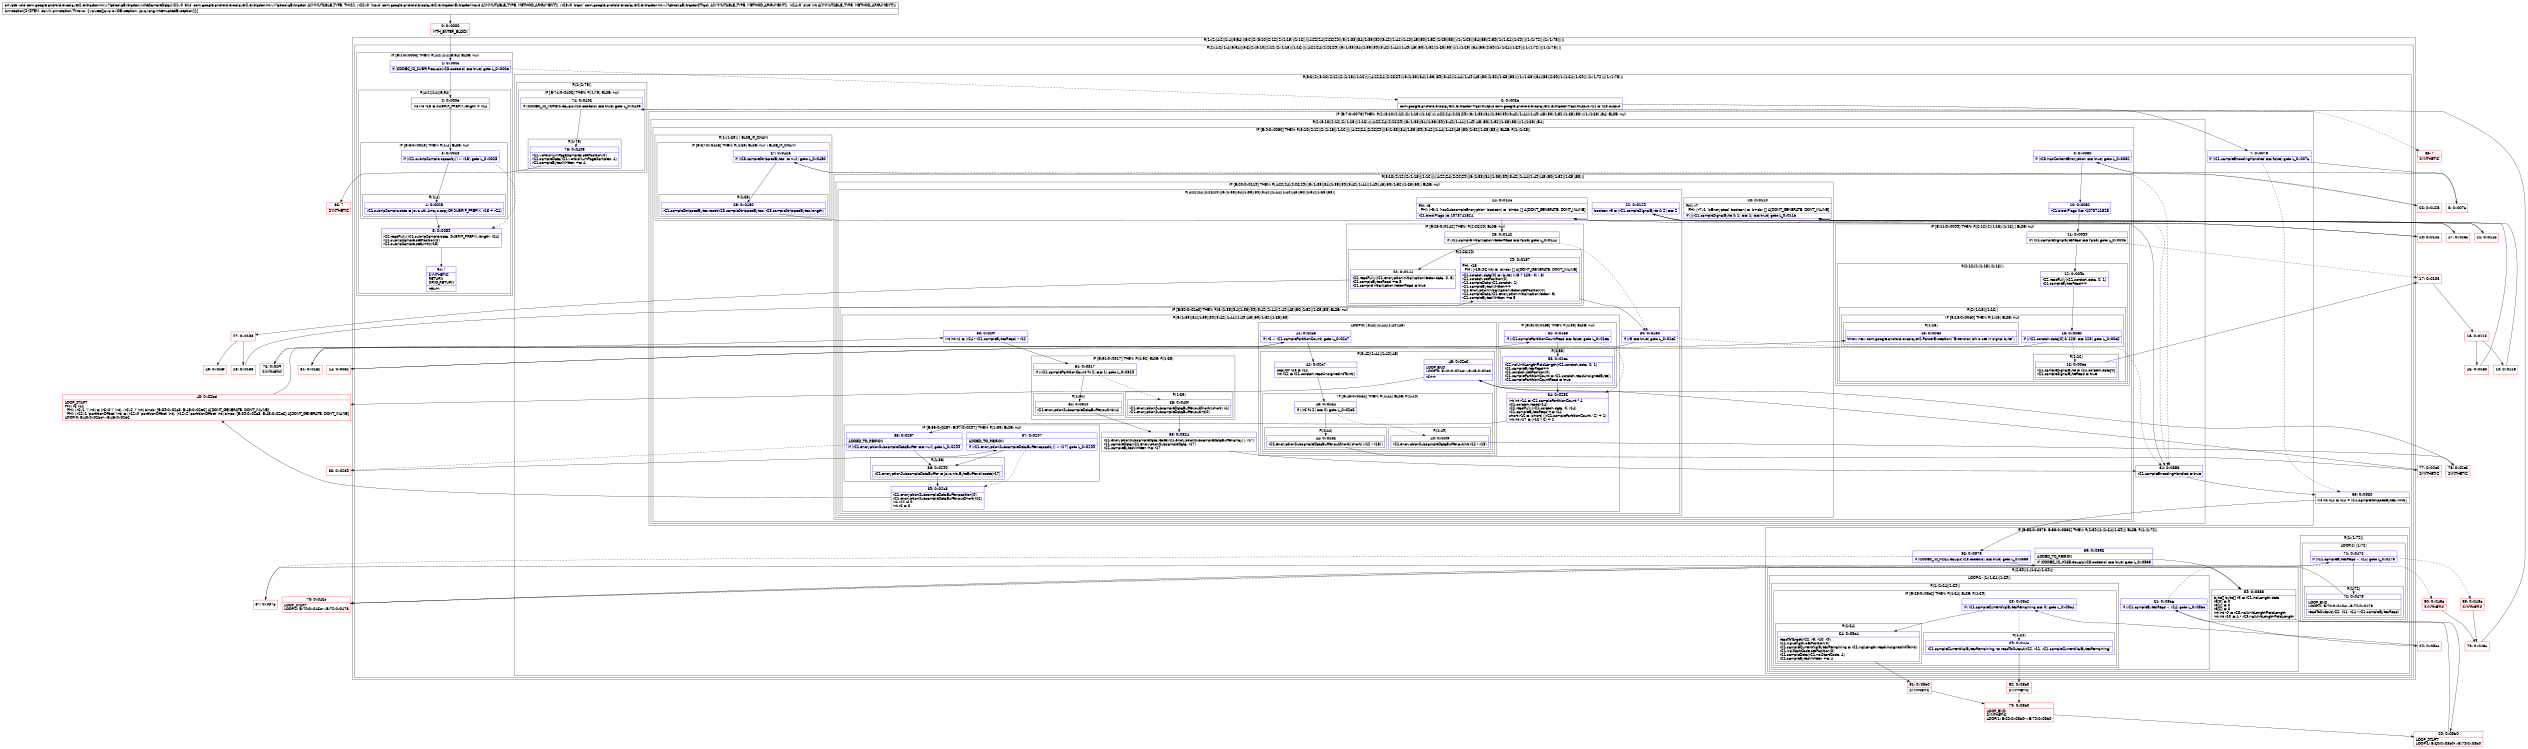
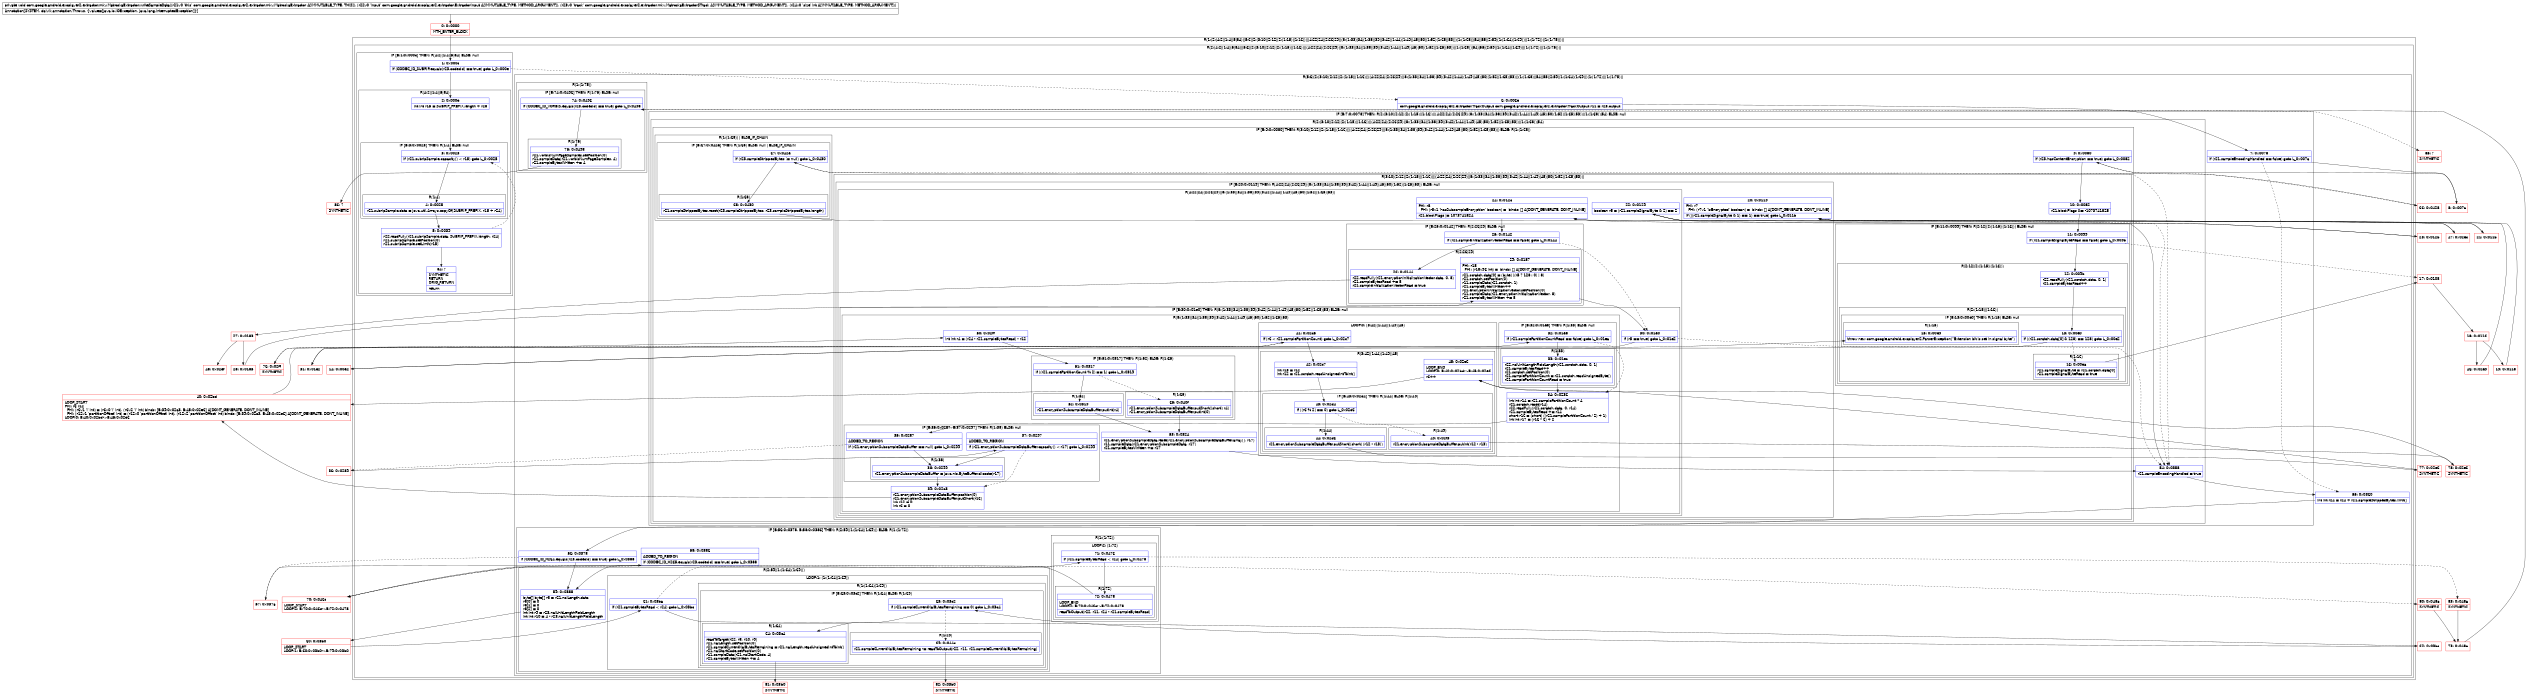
(450, 106) -> (450, 106)
(516, 194) -> (516, 197)
(1292, 371) -> (1288, 371)
(2019, 712) -> none
